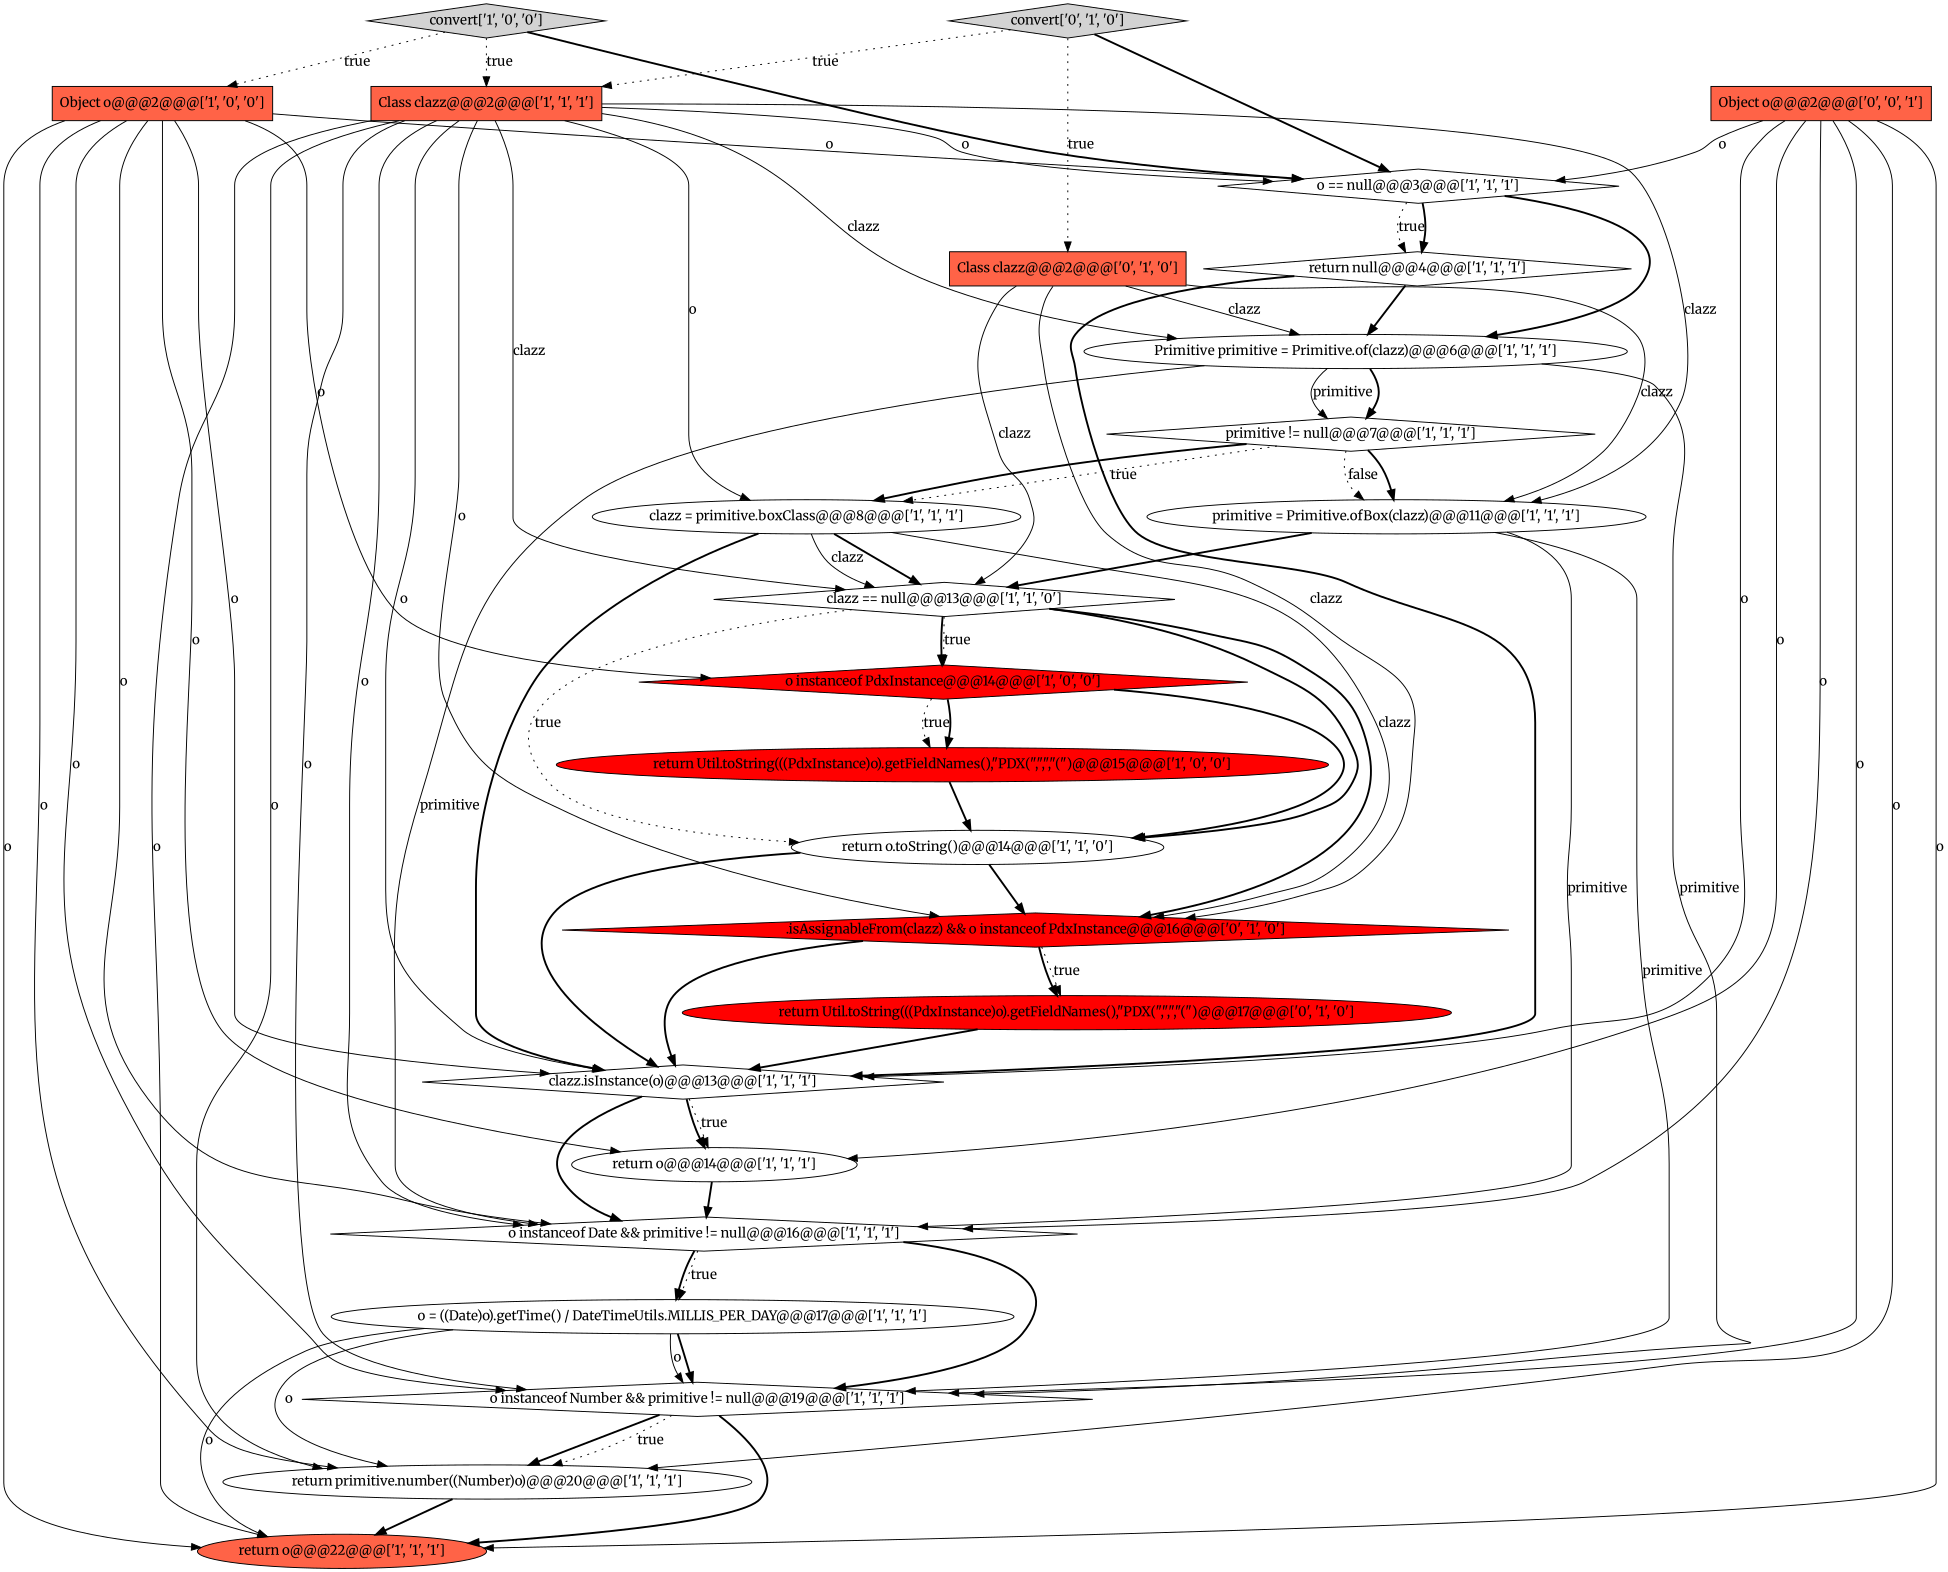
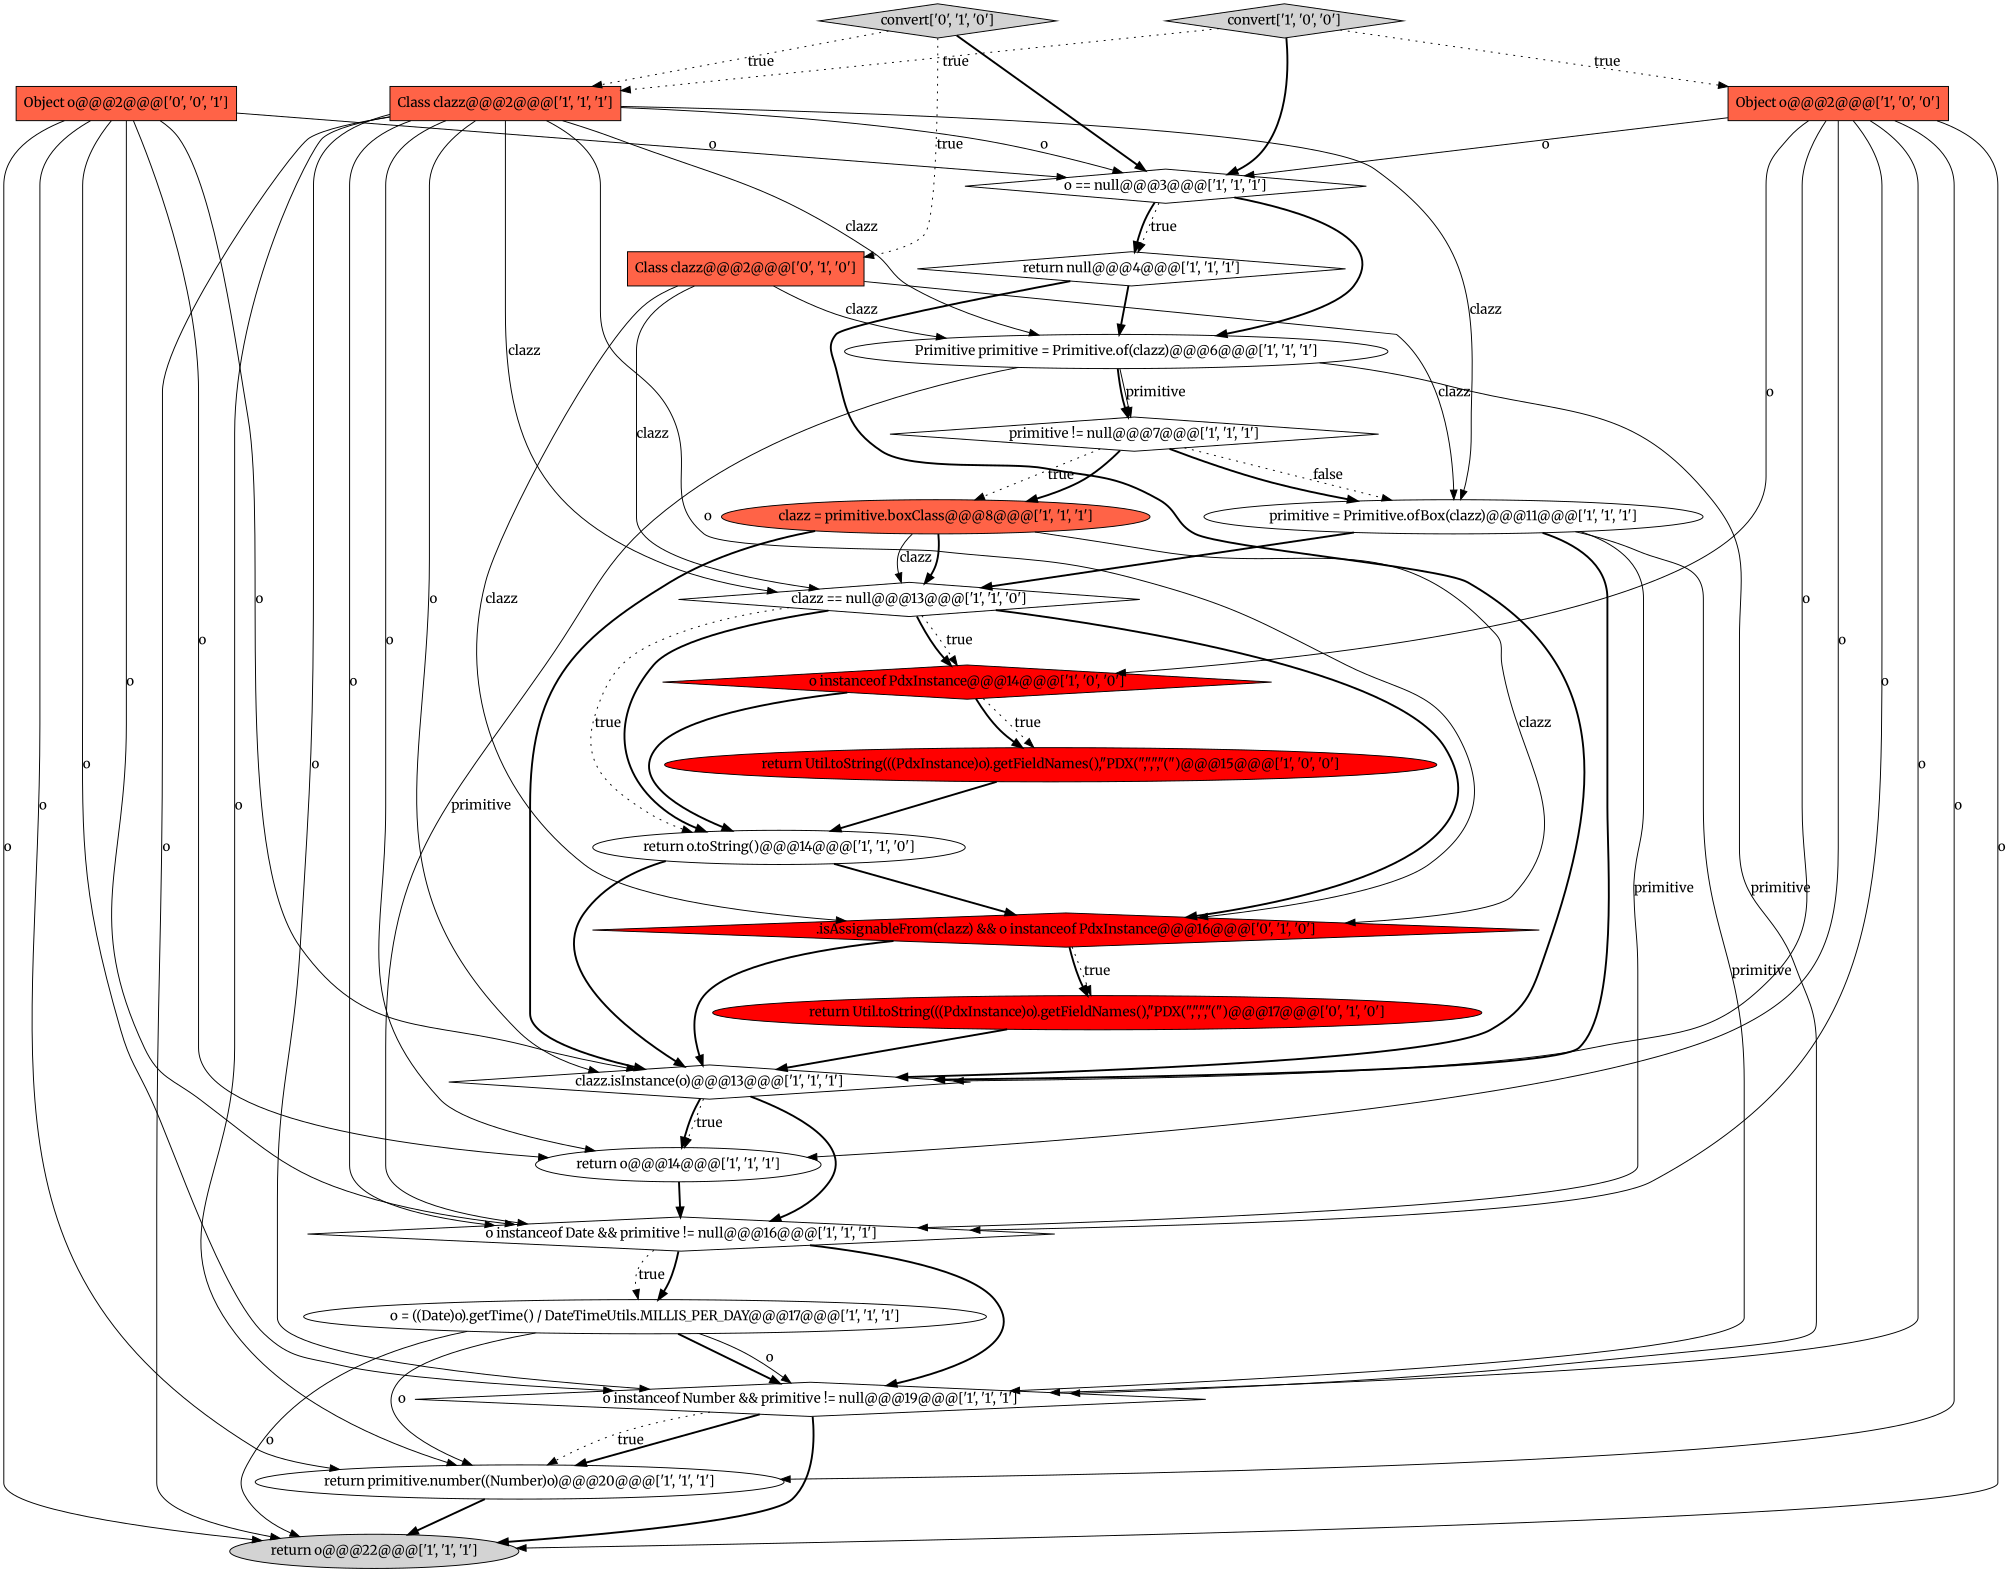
(689, 280) -> (386, 681)
(807, 517) -> (936, 517)
none -> (1589, 1033)
(342, 1551) -> (374, 1551)
